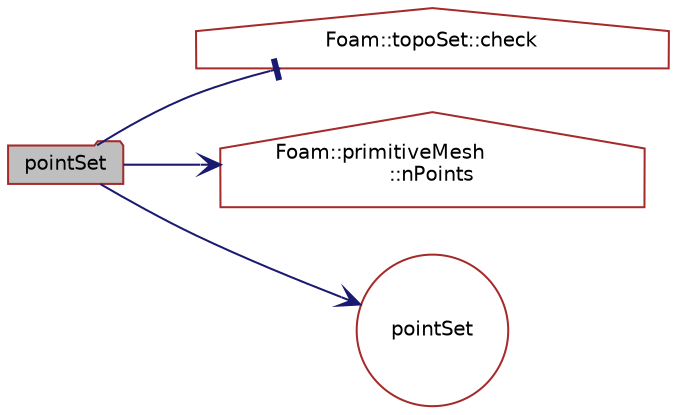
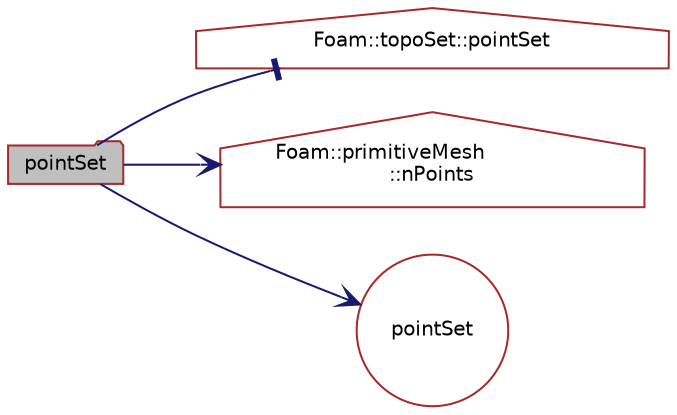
(432, 41) -> (432, 41)
